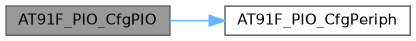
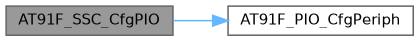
(88, 21) -> (90, 21)
